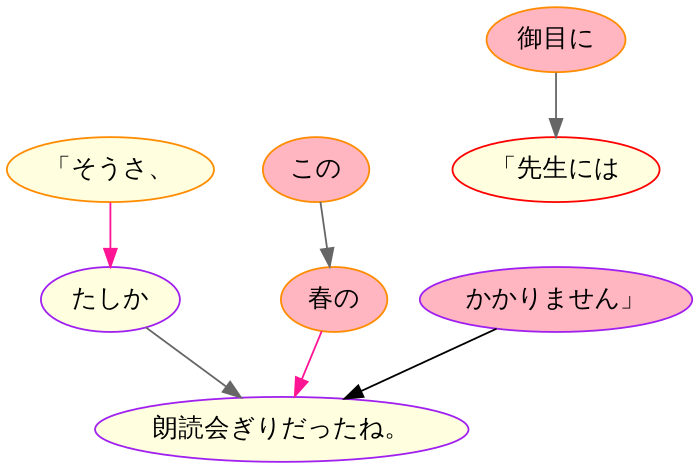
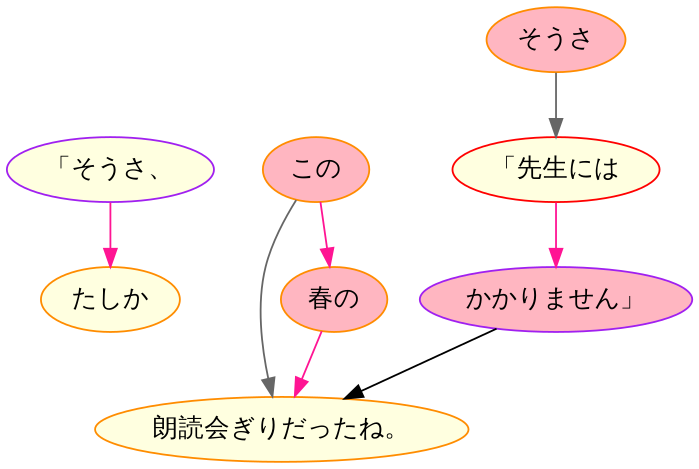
(556, 40) -> (556, 40)
(110, 170) -> (110, 170)
(324, 225) -> (324, 225)
none -> (556, 226)
(110, 299) -> (110, 299)
(186, 357) -> (262, 286)
(282, 429) -> (282, 429)
